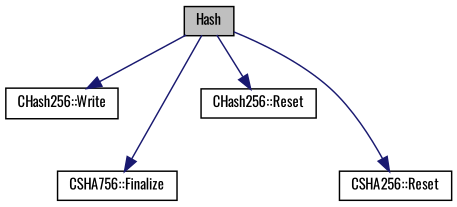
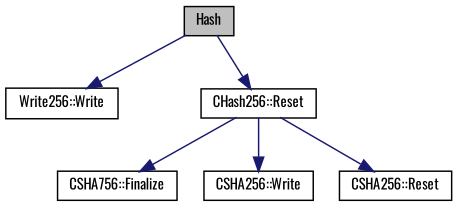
(321, 81) -> (320, 141)
(167, 97) -> (195, 141)
(62, 103) -> (62, 103)
none -> (259, 186)
